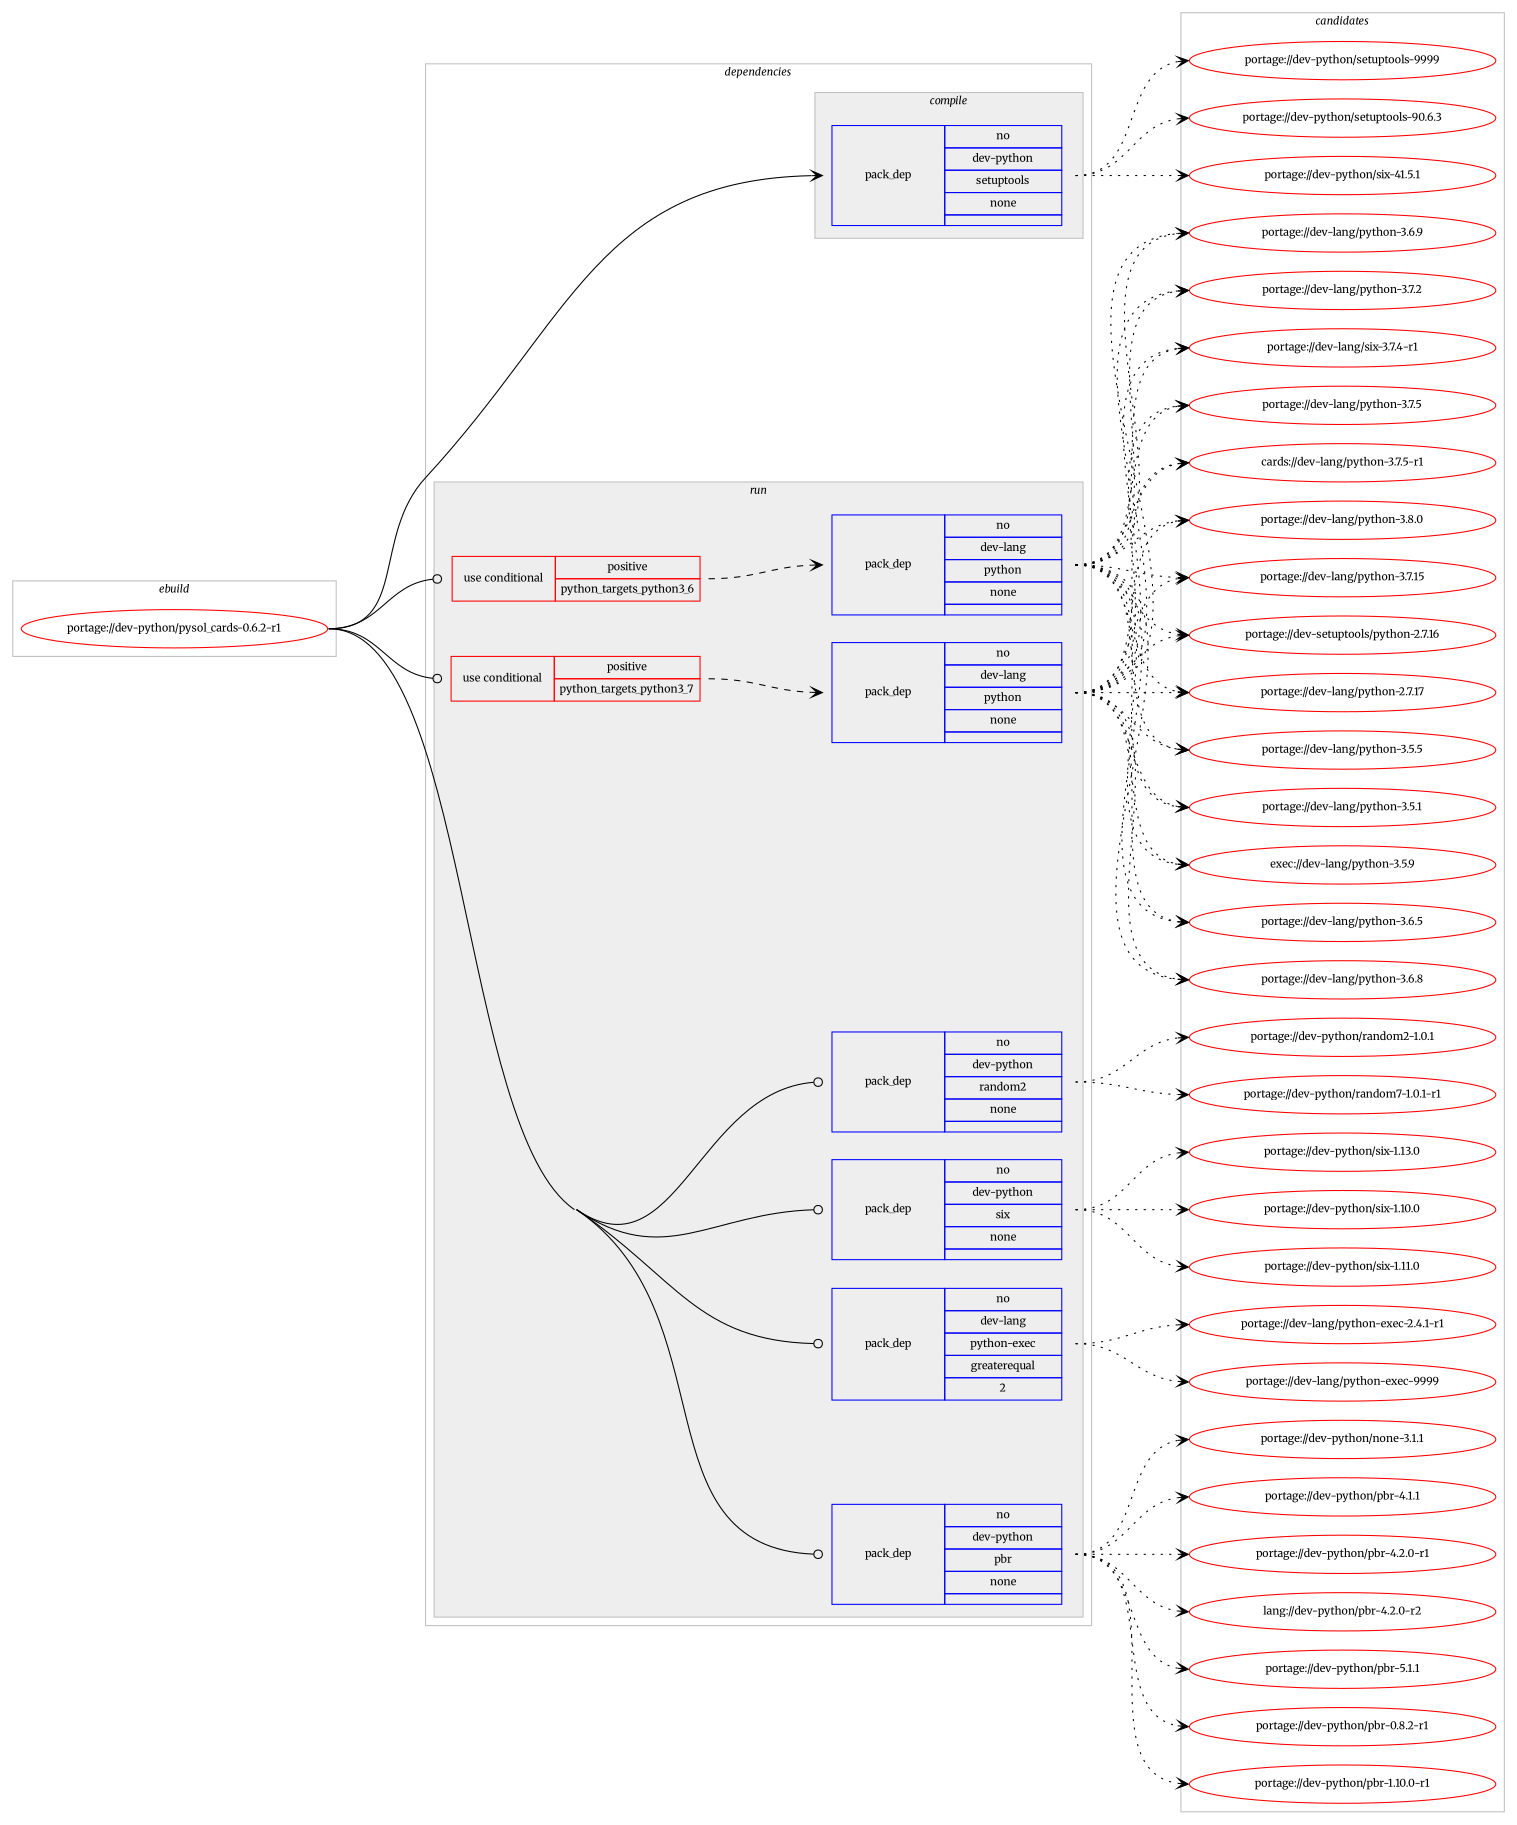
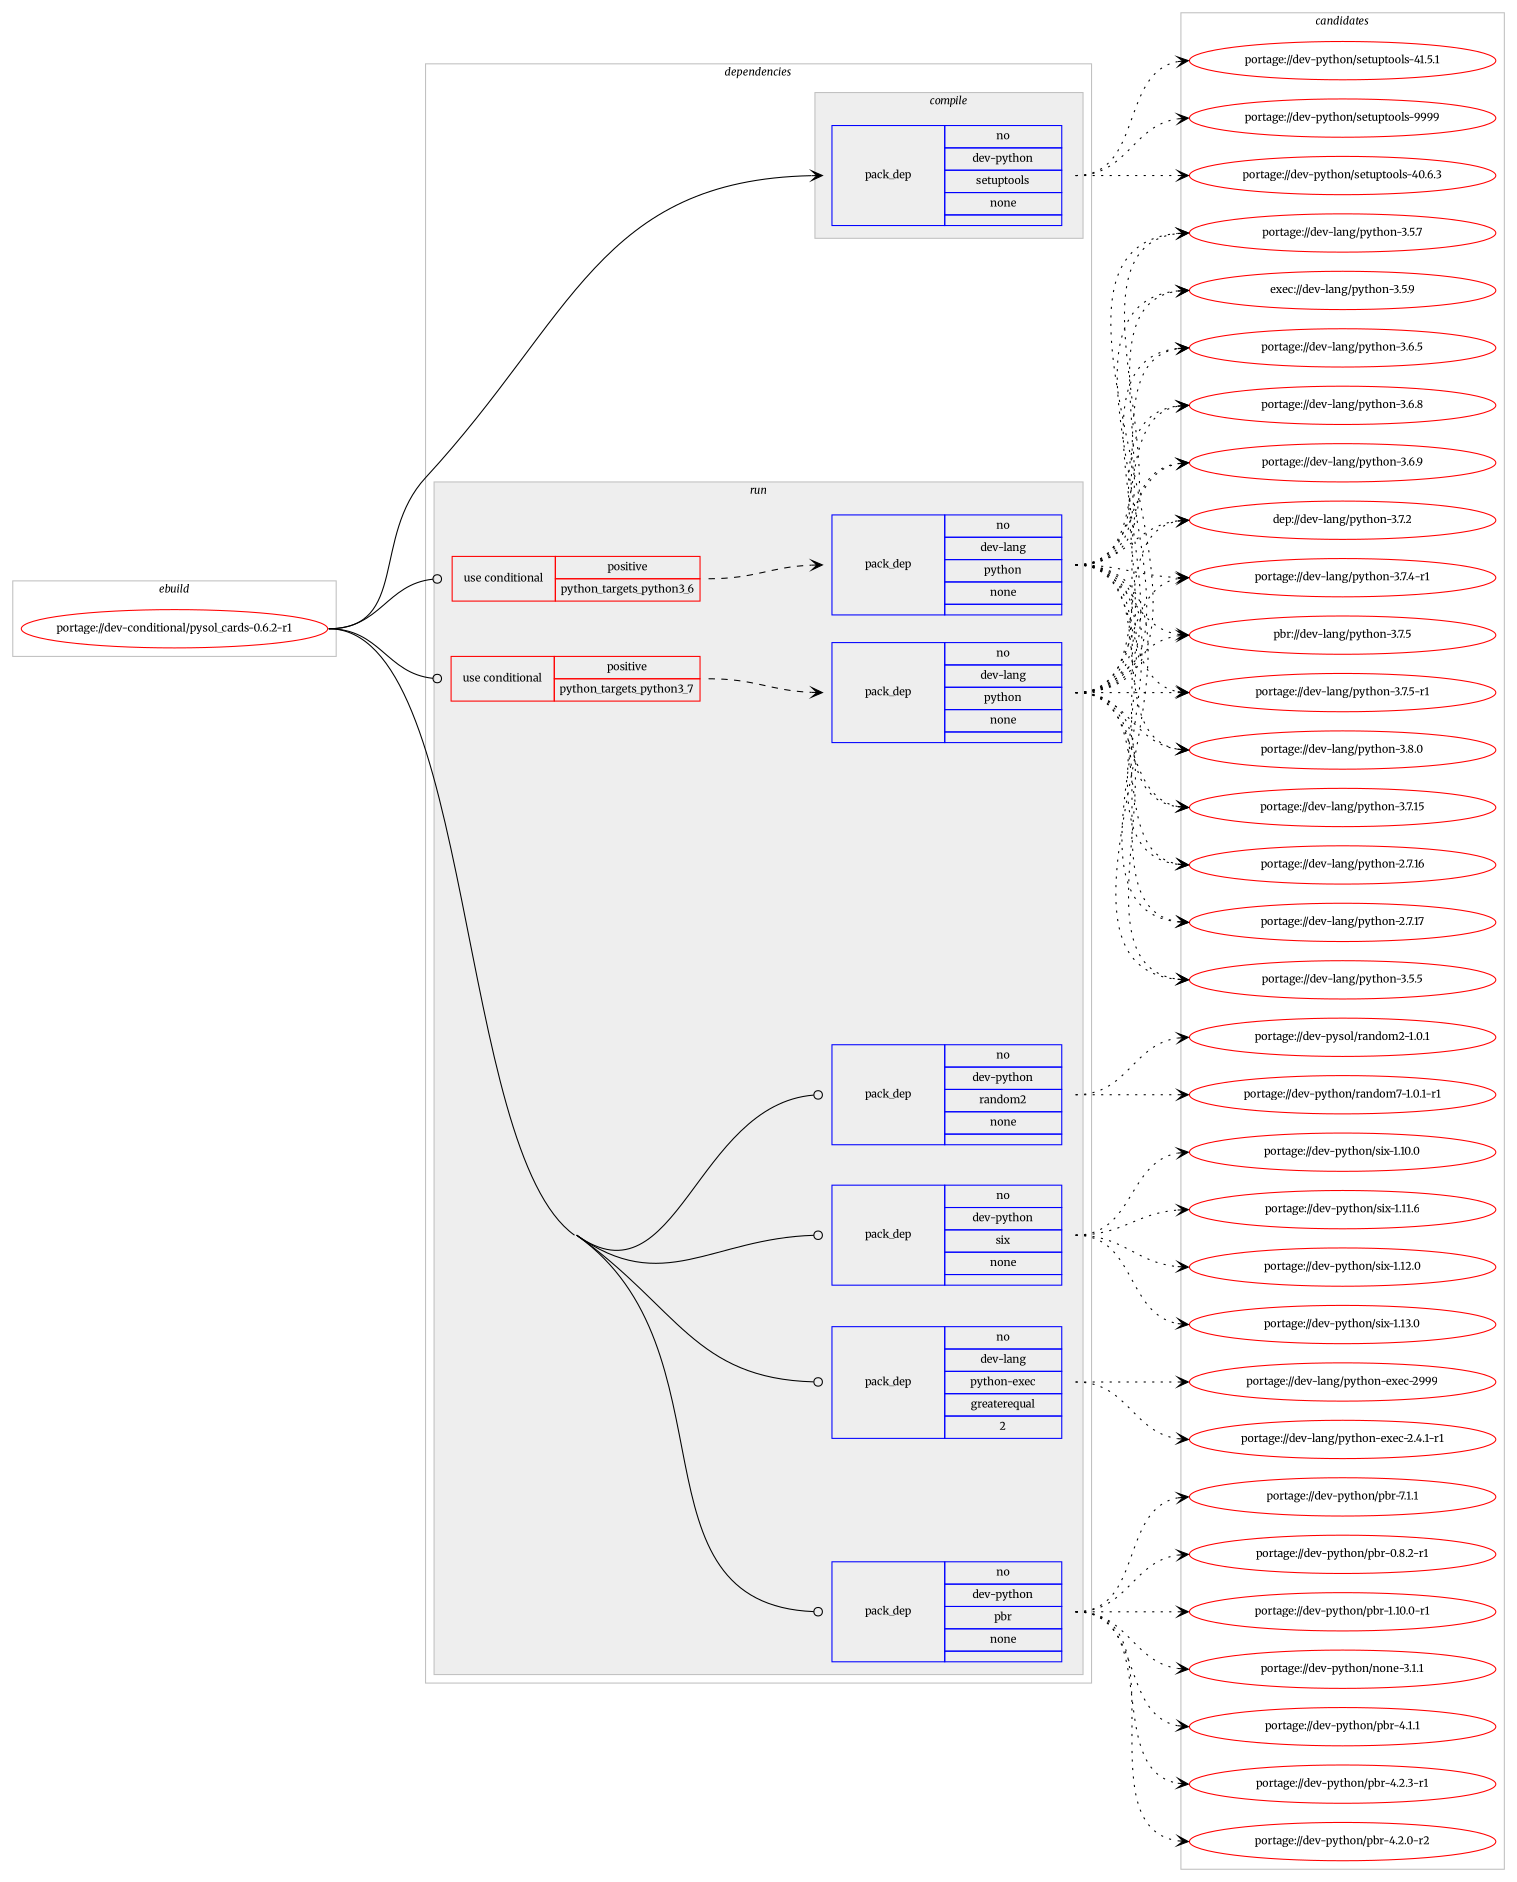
(1343, 118) -> (1343, 176)
(1343, 176) -> (1343, 61)
(1343, 290) -> (1343, 520)
(1343, 348) -> (1343, 578)
(1343, 405) -> (1343, 635)
(1343, 463) -> (1343, 693)
(174, 629) -> (174, 629)
(1343, 635) -> (1343, 865)
(1343, 807) -> (1343, 233)
(1343, 1037) -> (1343, 1037)
none -> (1343, 1267)
(1343, 1267) -> (1343, 1210)
(1343, 1382) -> (1343, 1382)
(1343, 1554) -> (1343, 1784)
(1343, 1612) -> (1343, 1842)
(1343, 1669) -> (1343, 1497)
